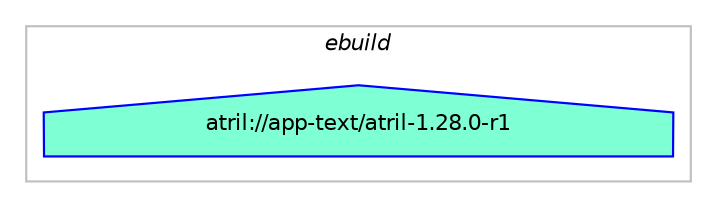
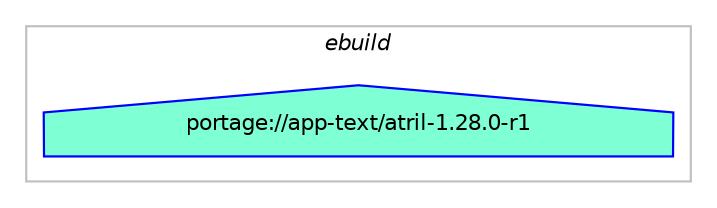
(359, 125) -> (359, 125)
